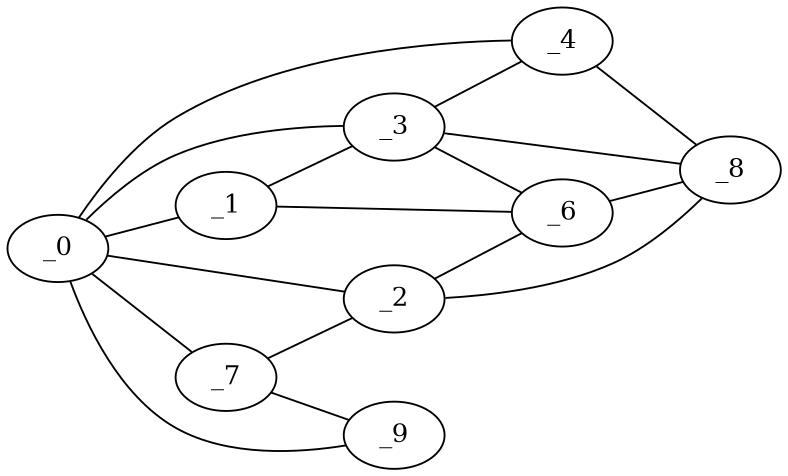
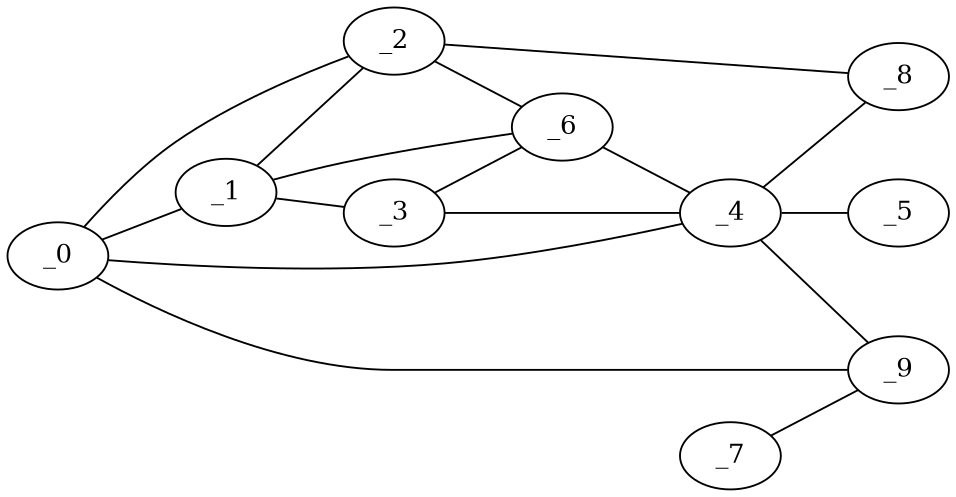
(204, 145) -> none
(563, 149) -> none
(646, 191) -> (646, 170)
none -> (899, 213)
none -> (815, 292)
(142, 313) -> none
(310, 338) -> (310, 117)
